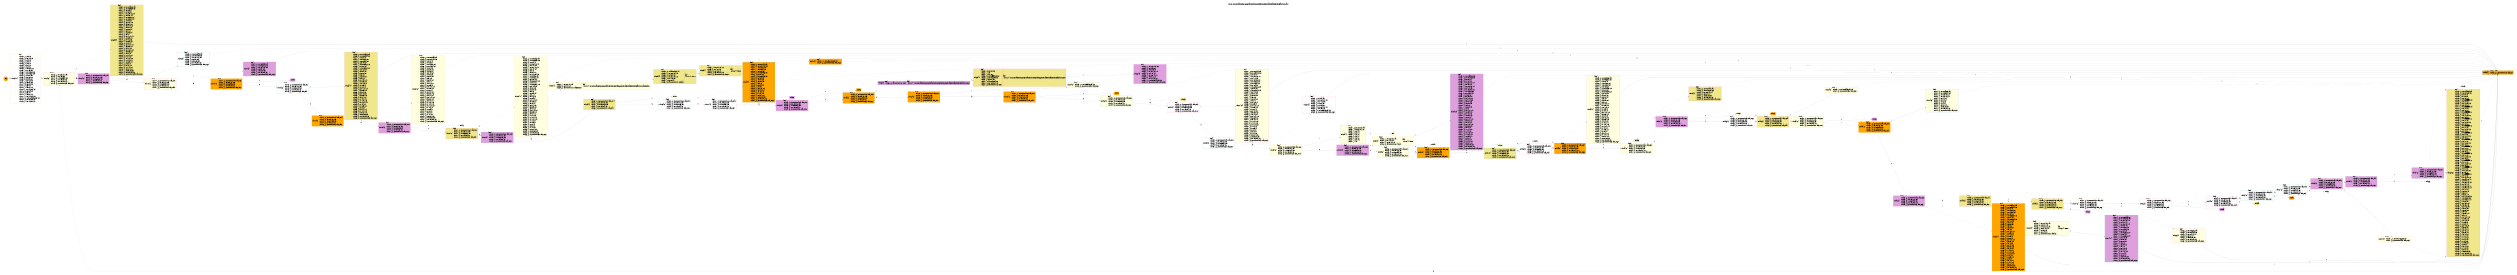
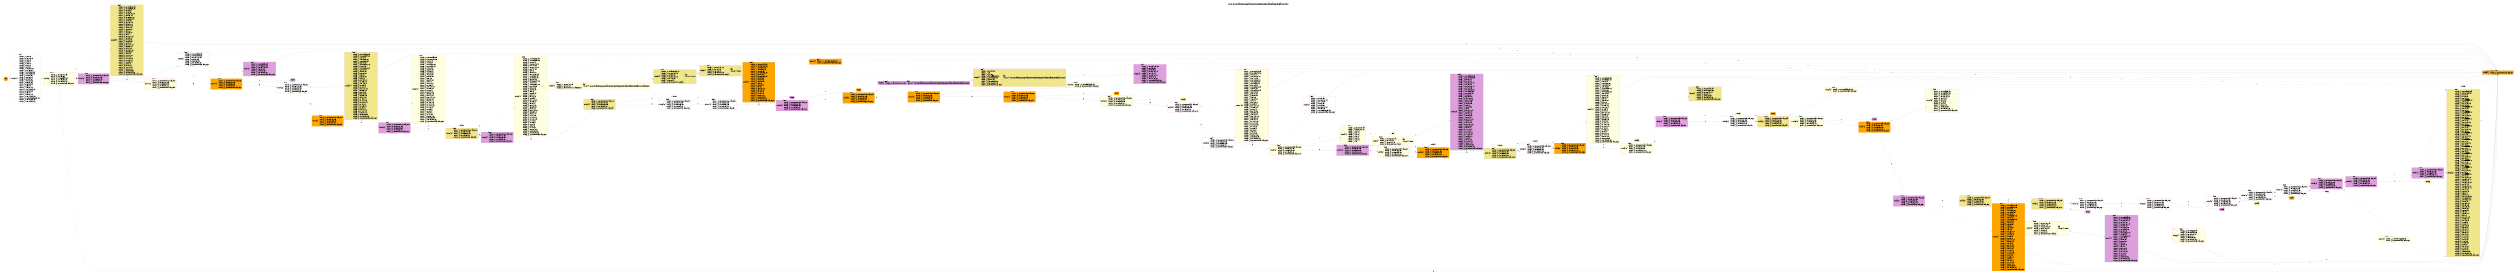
(2428, 182) -> (2428, 182)
